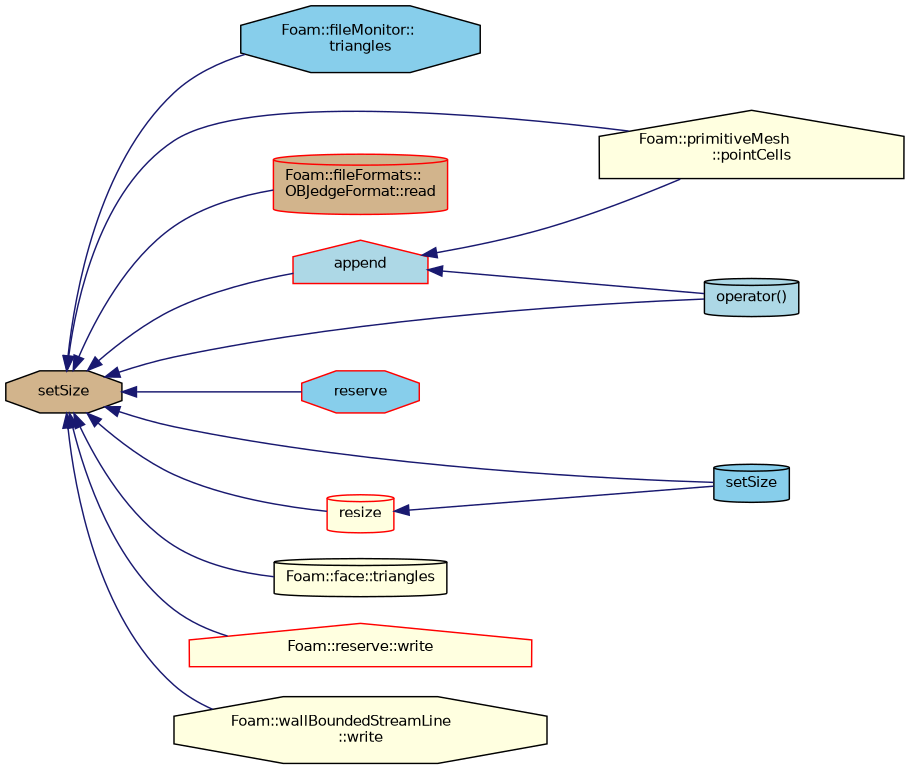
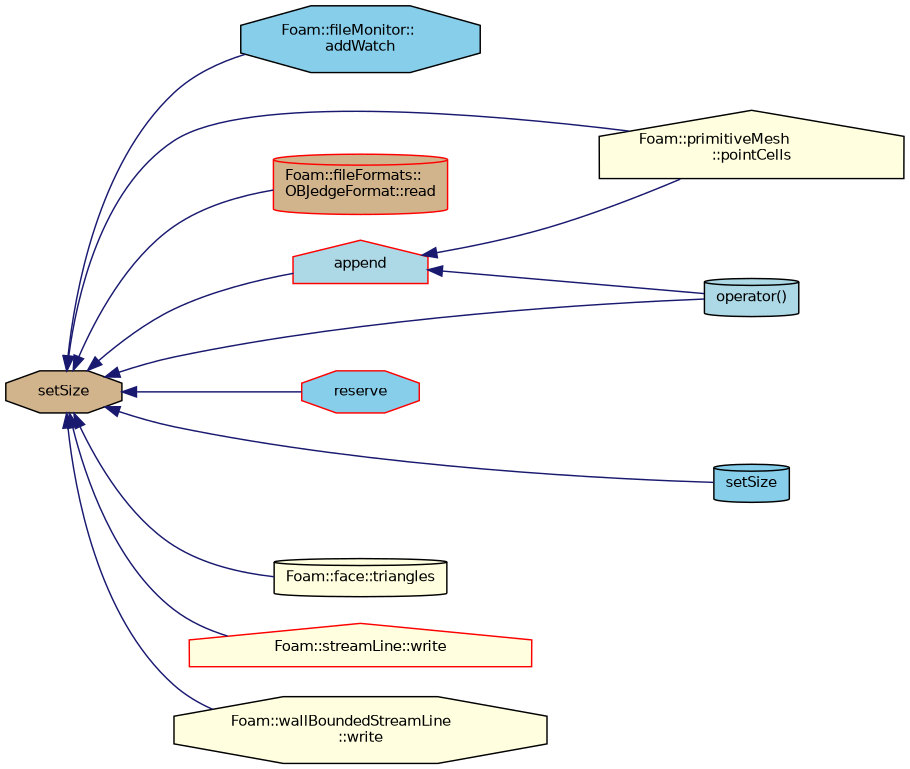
(360, 39) -> (360, 39)
(360, 514) -> none
(360, 647) -> (360, 647)
